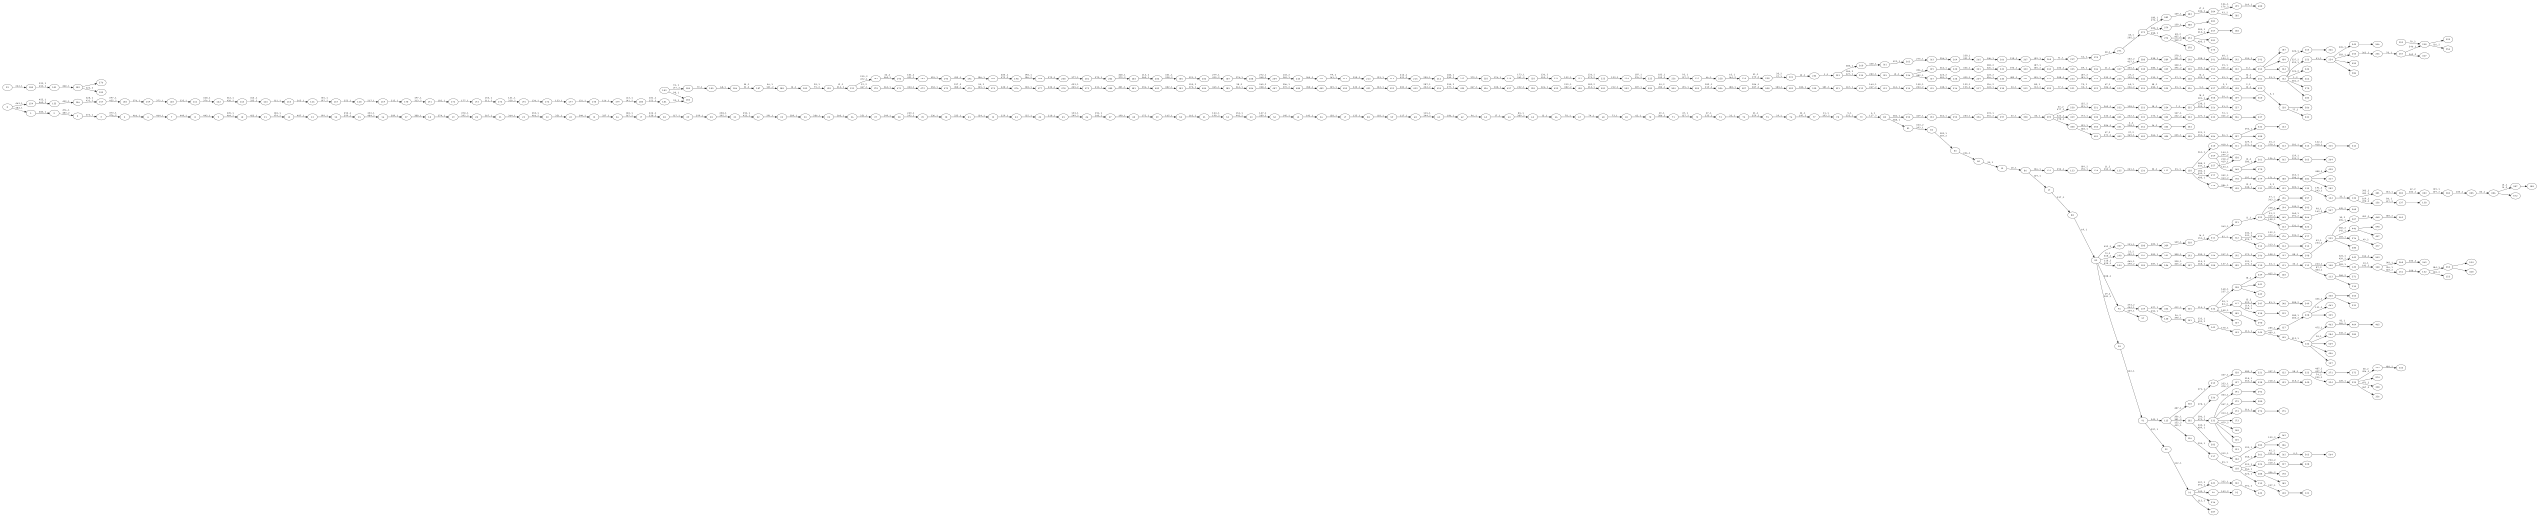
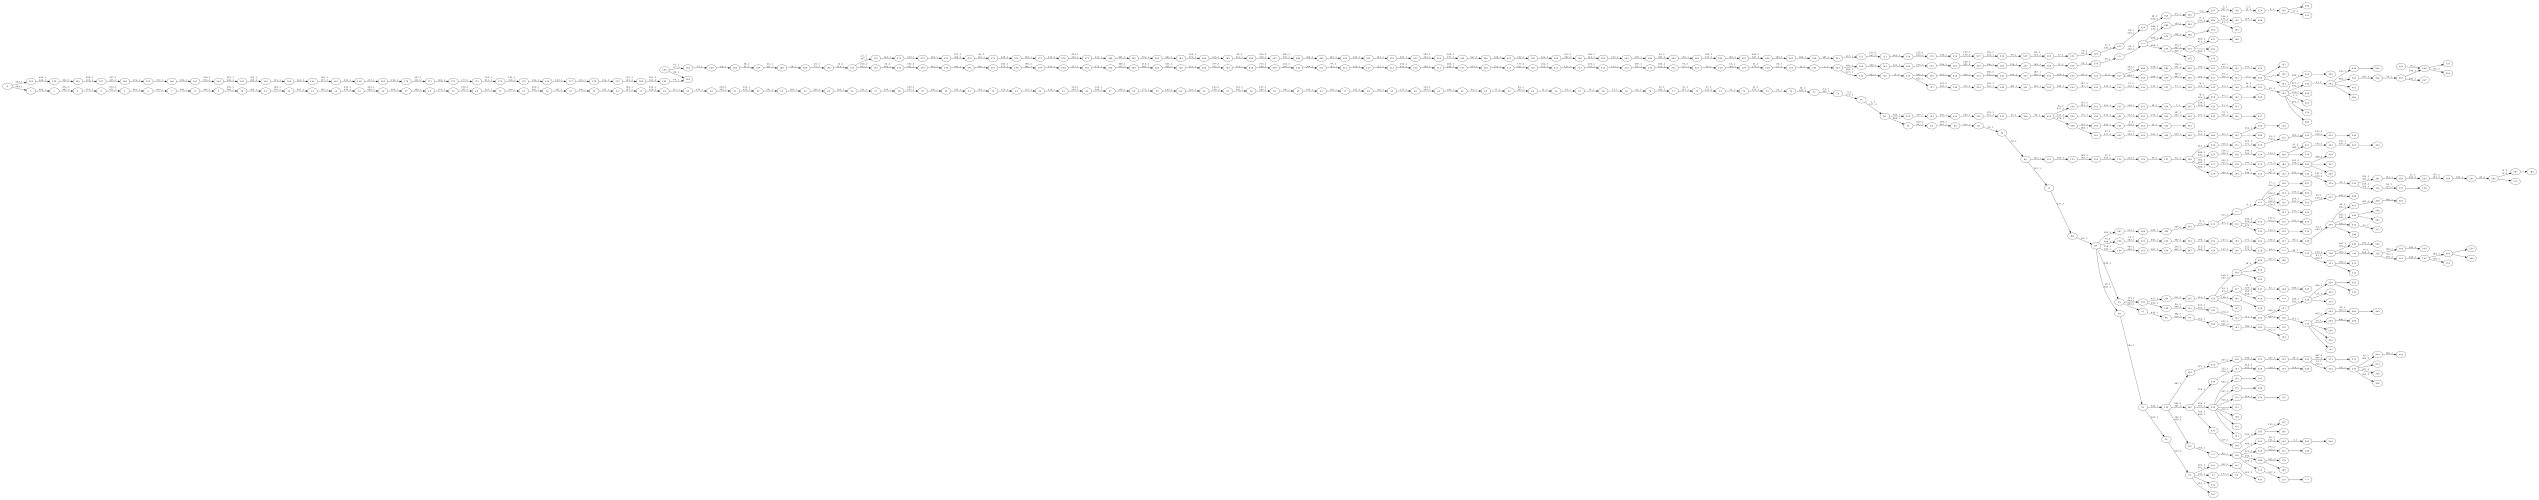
(2224, 157) -> (2248, 155)
none -> (2166, 318)
